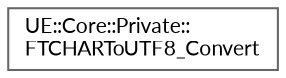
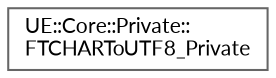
(143, 39) -> (138, 39)
